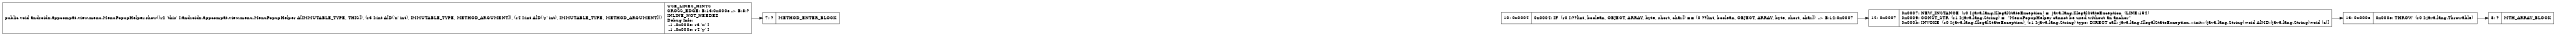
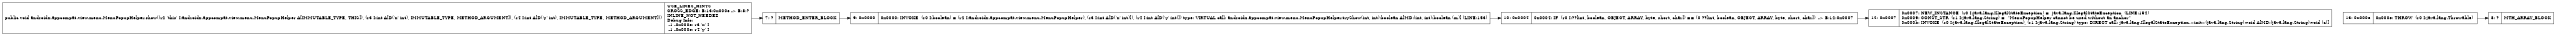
none -> (1170, 18)
(2336, 18) -> none
